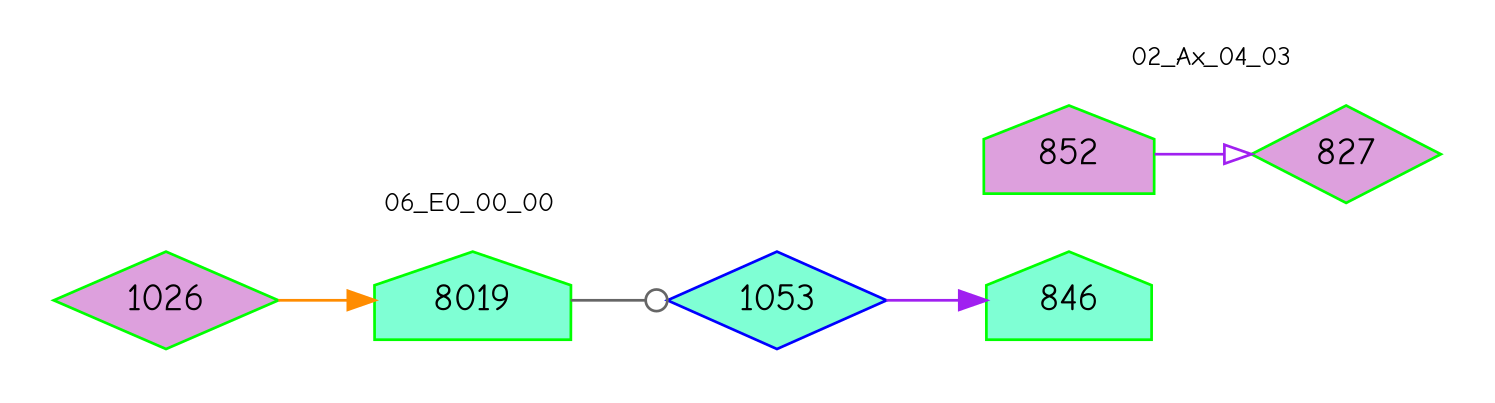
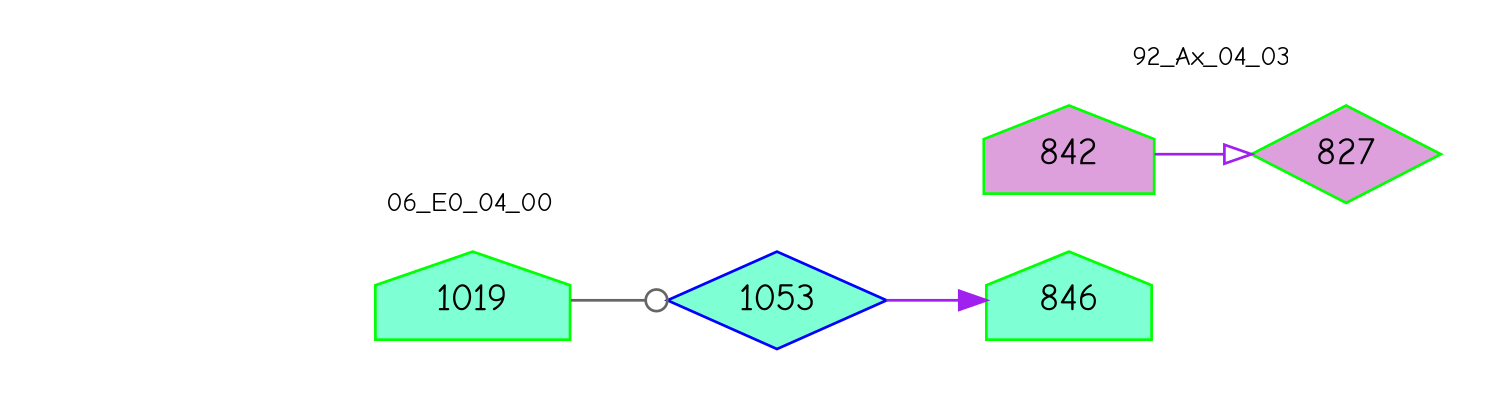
(1212, 58) -> (1212, 58)
(1069, 154) -> (1069, 154)
(470, 204) -> (470, 204)
(166, 300) -> none
(473, 300) -> (473, 300)
